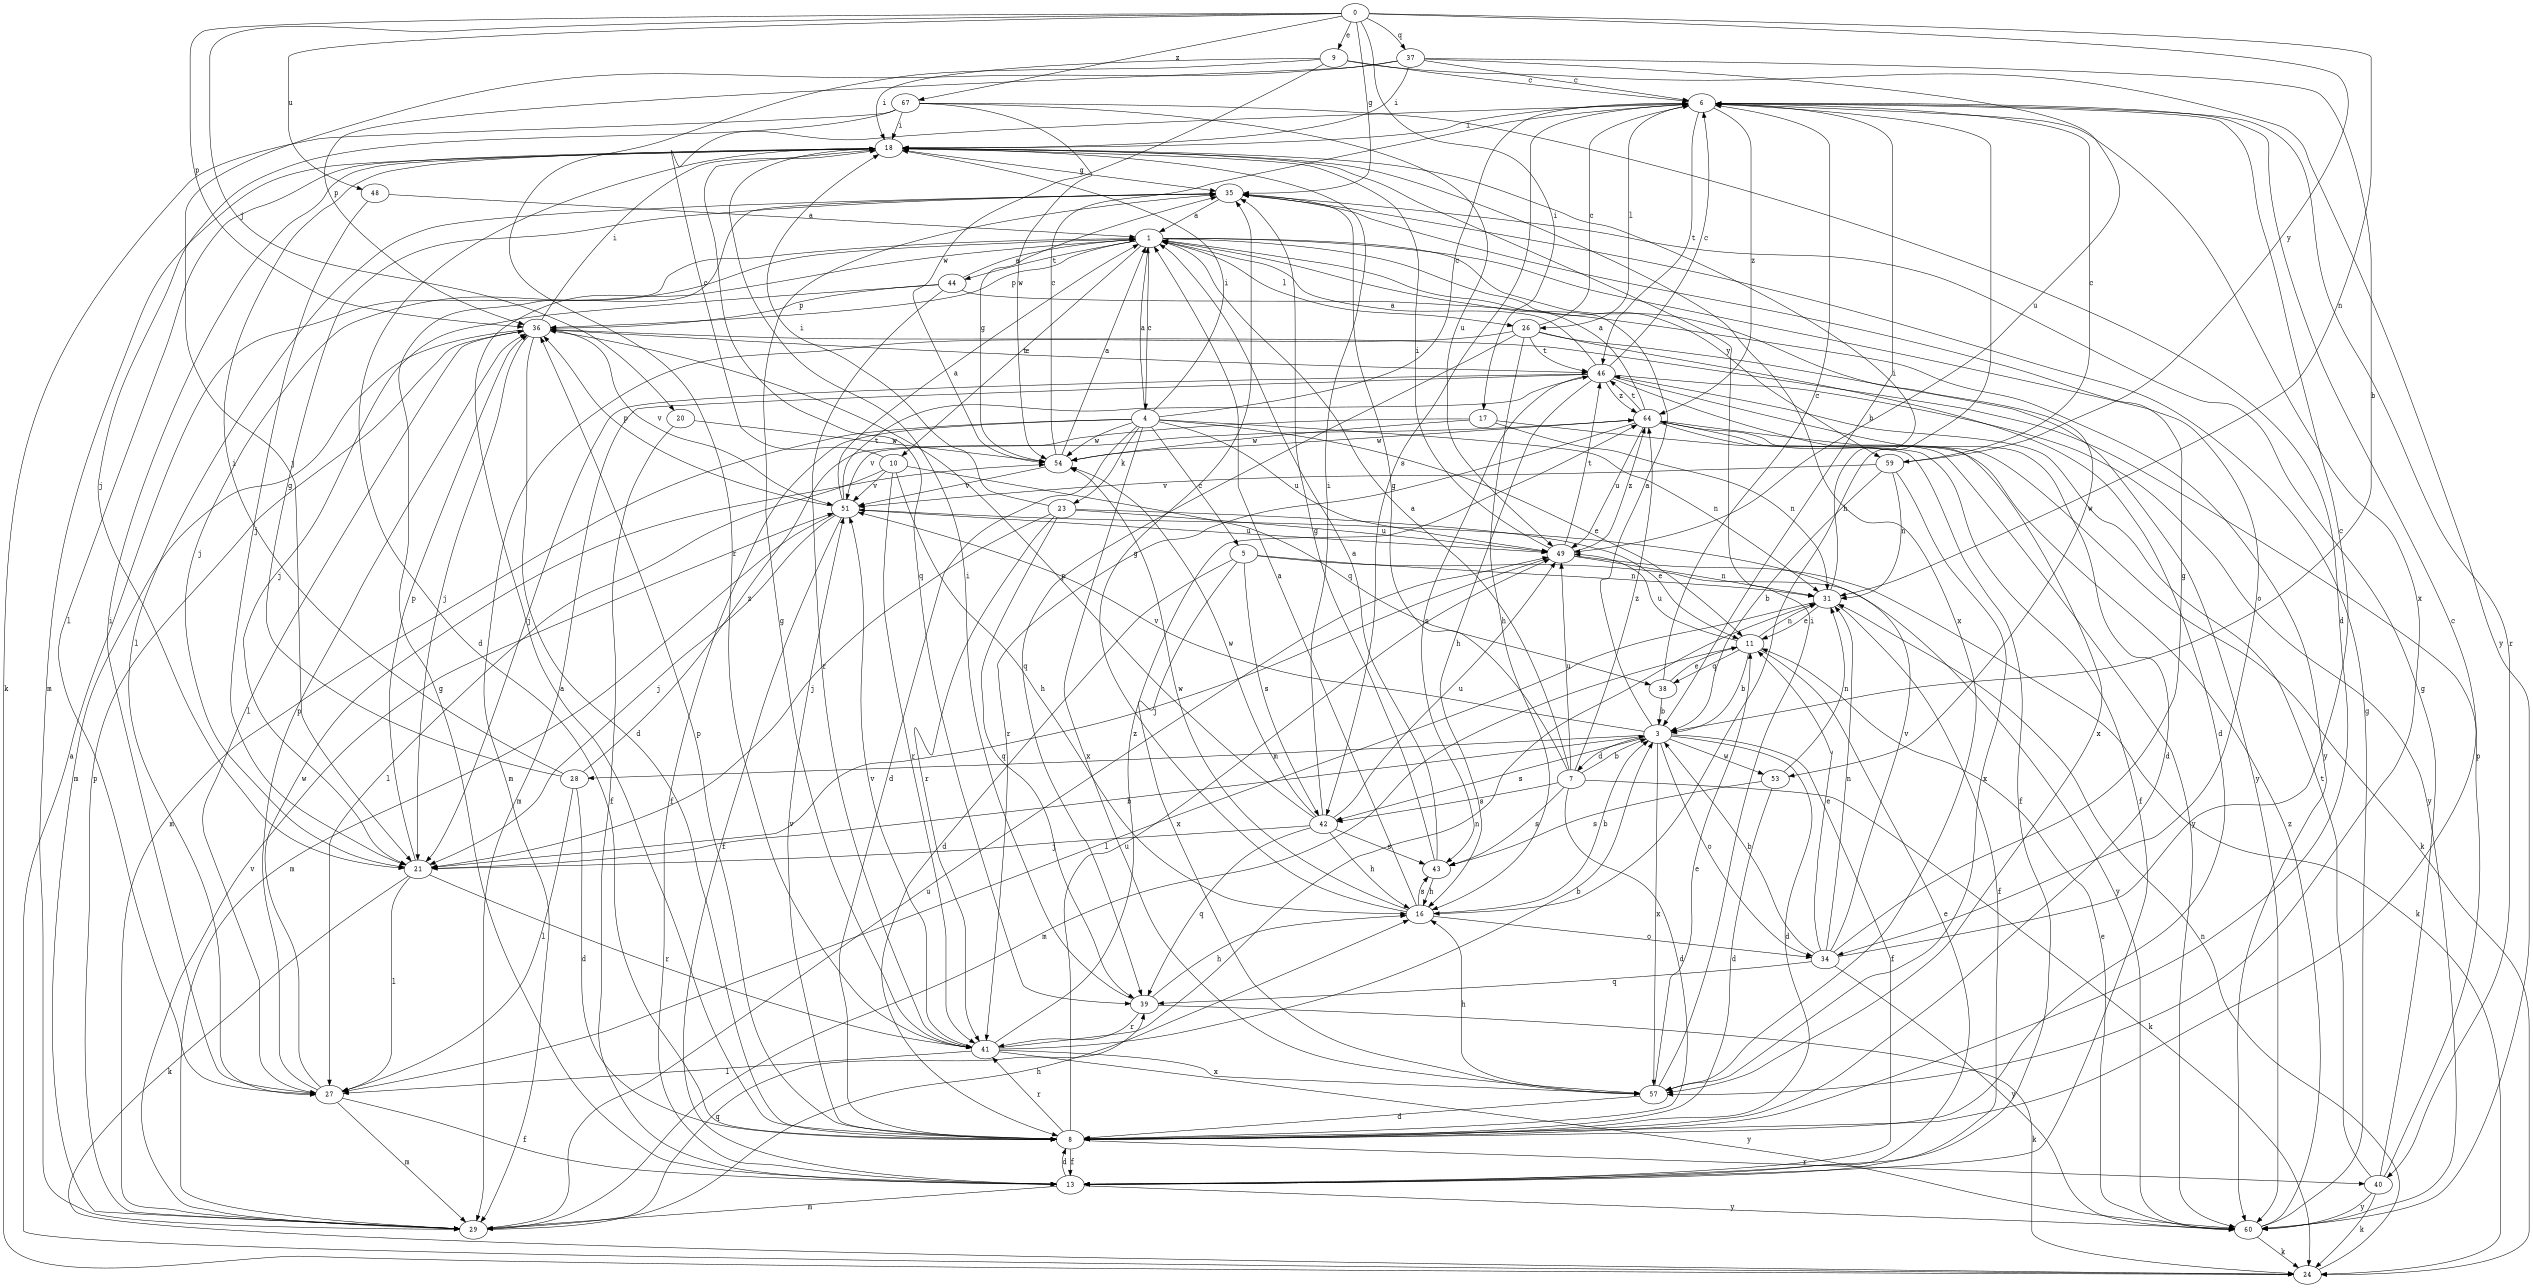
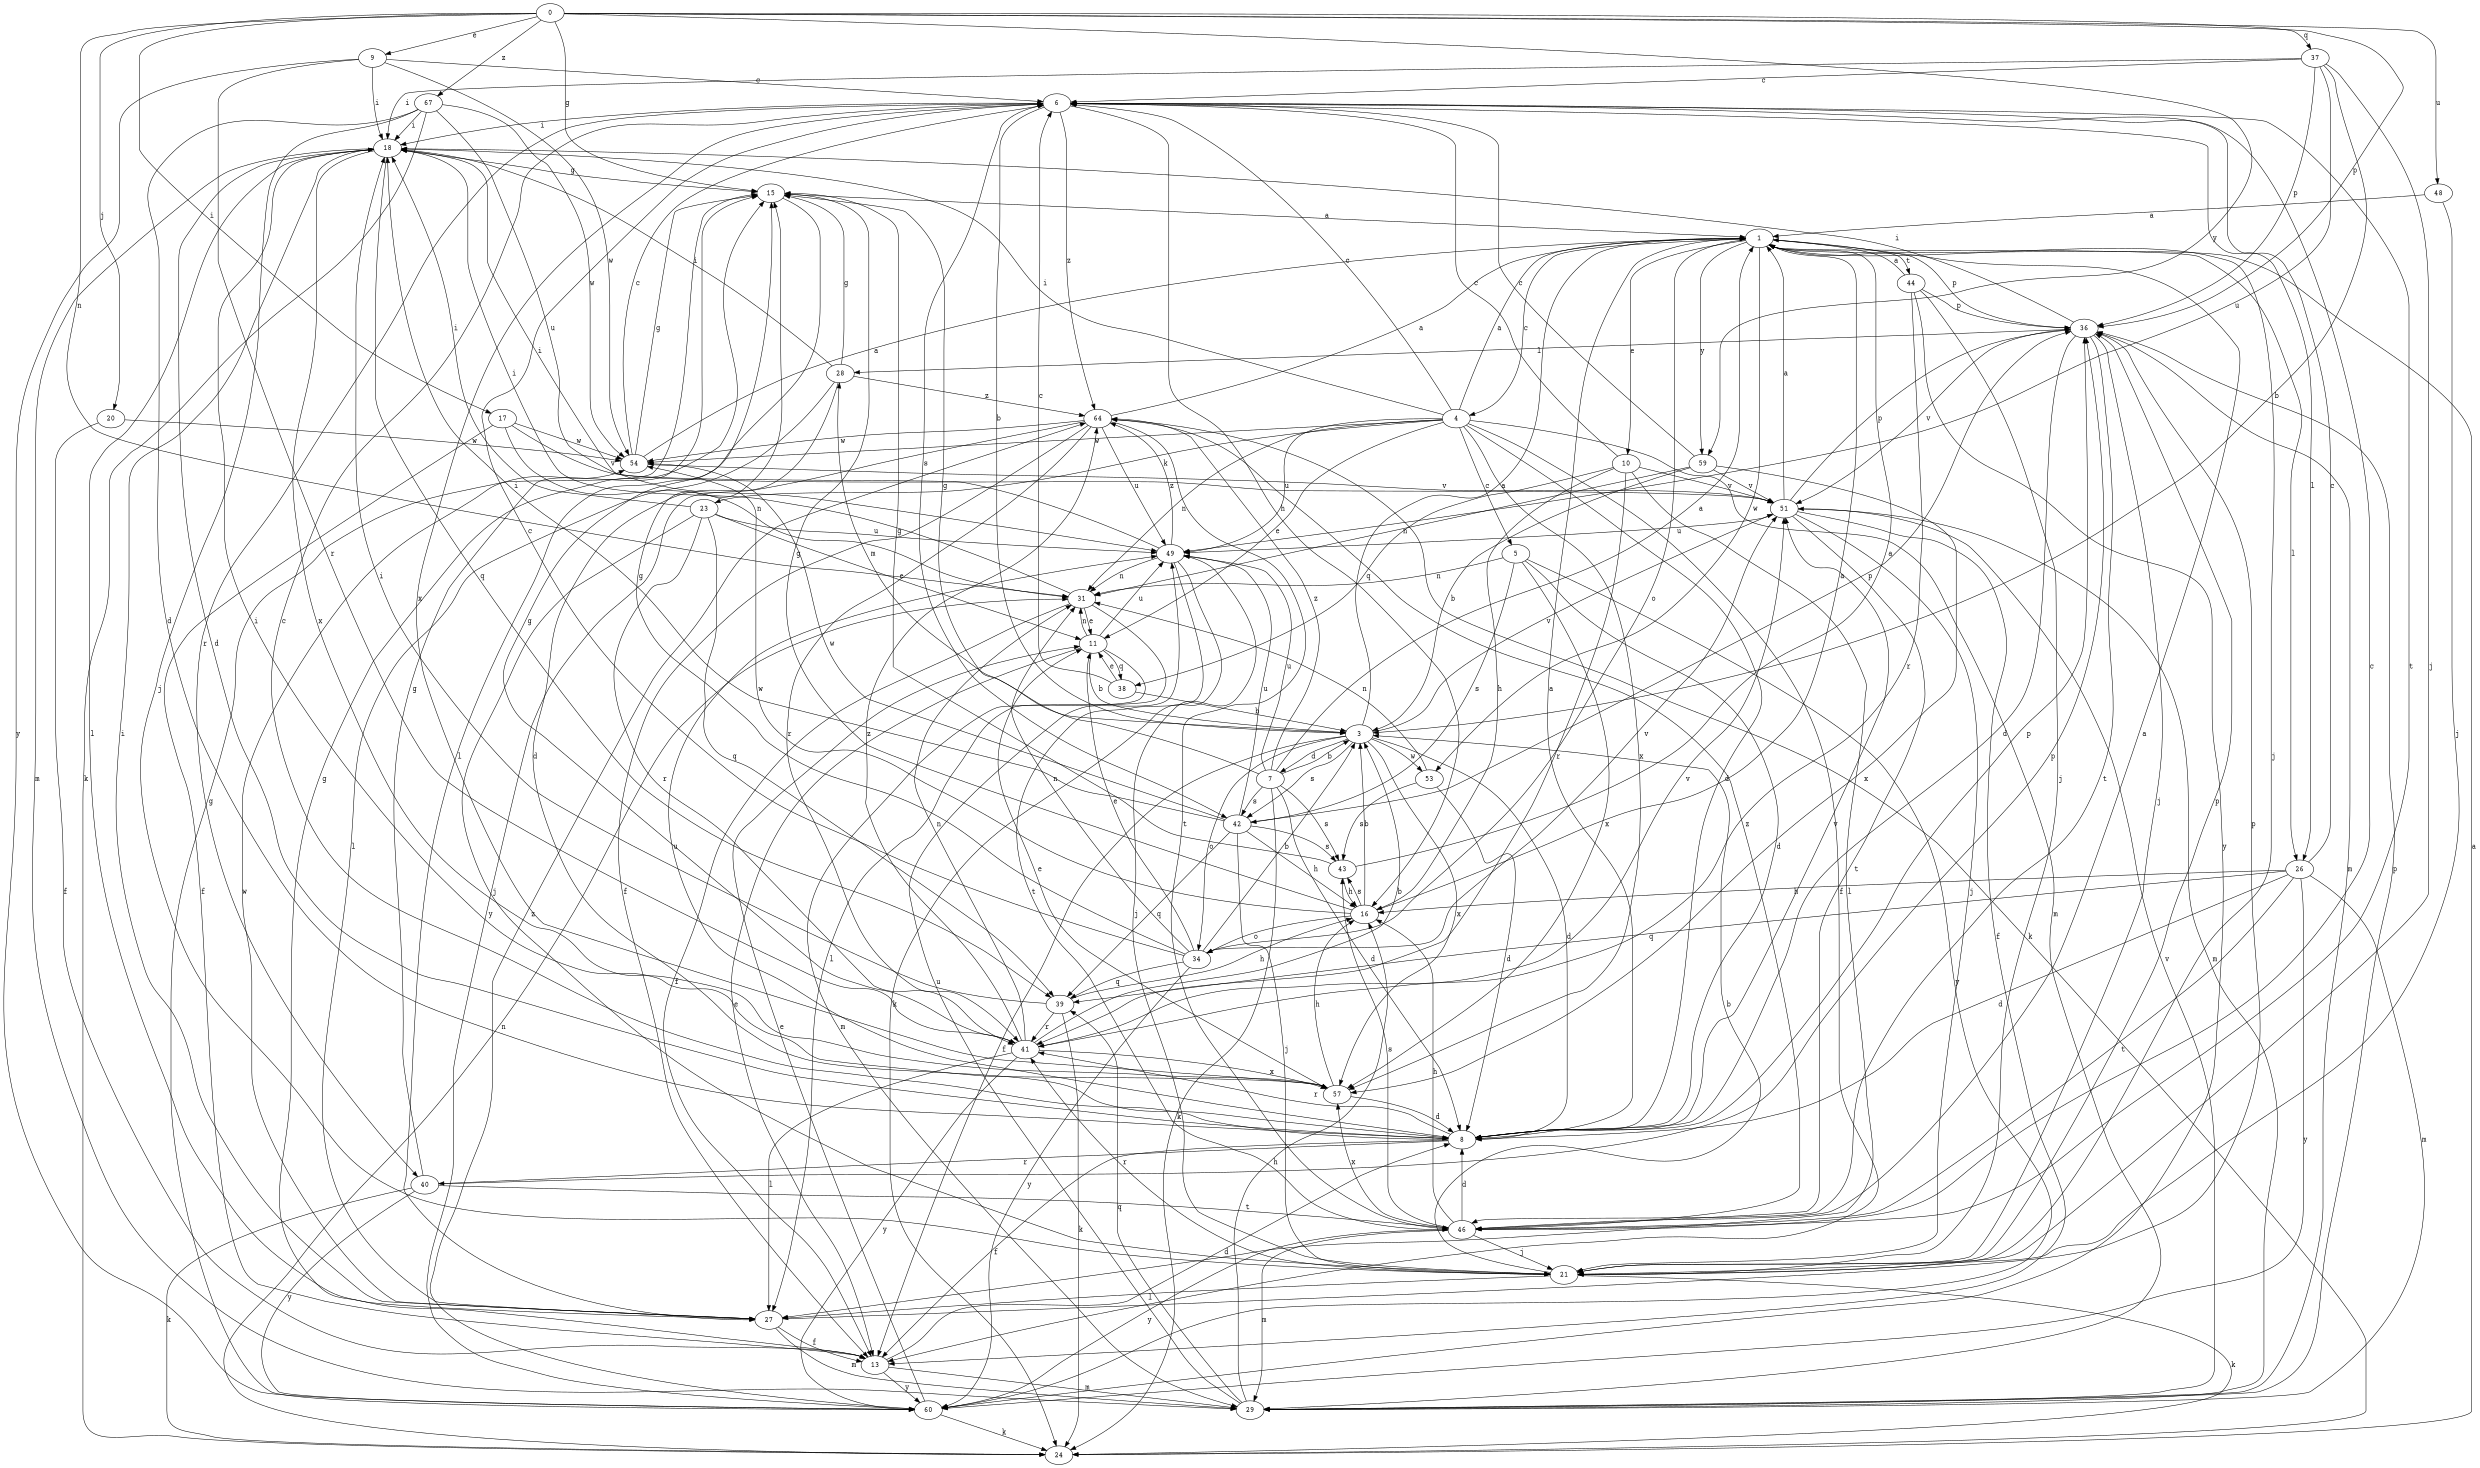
(1229, 193) -> (771, 193)
(257, 685) -> (1465, 351)
